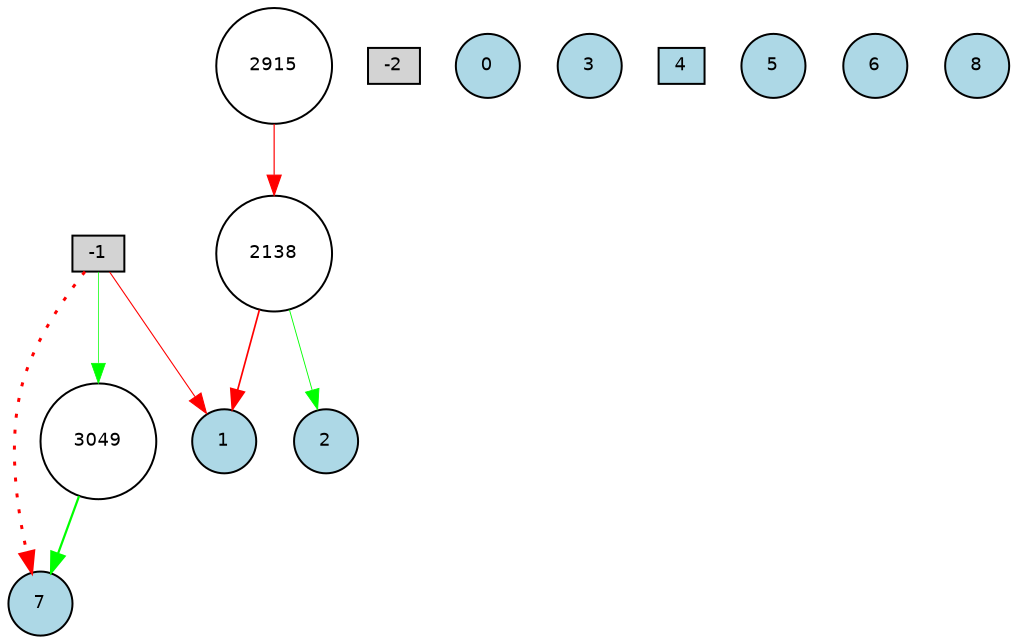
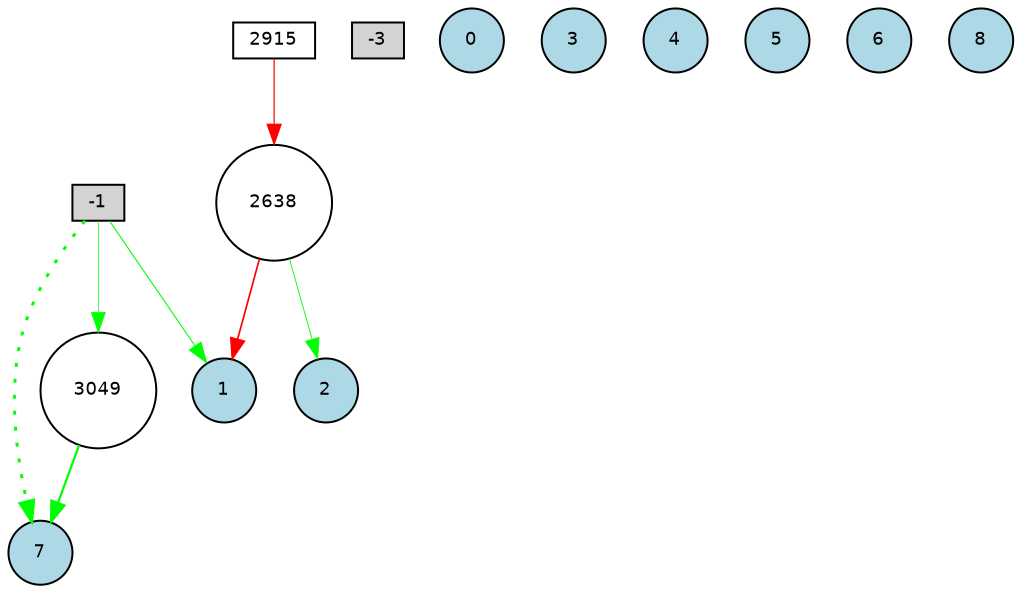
(274, 66) -> (274, 40)
(394, 66) -> (378, 40)
(682, 66) -> (676, 40)
(274, 254) -> (274, 203)
(152, 334) -> (152, 283)
(18, 404) -> (18, 353)
